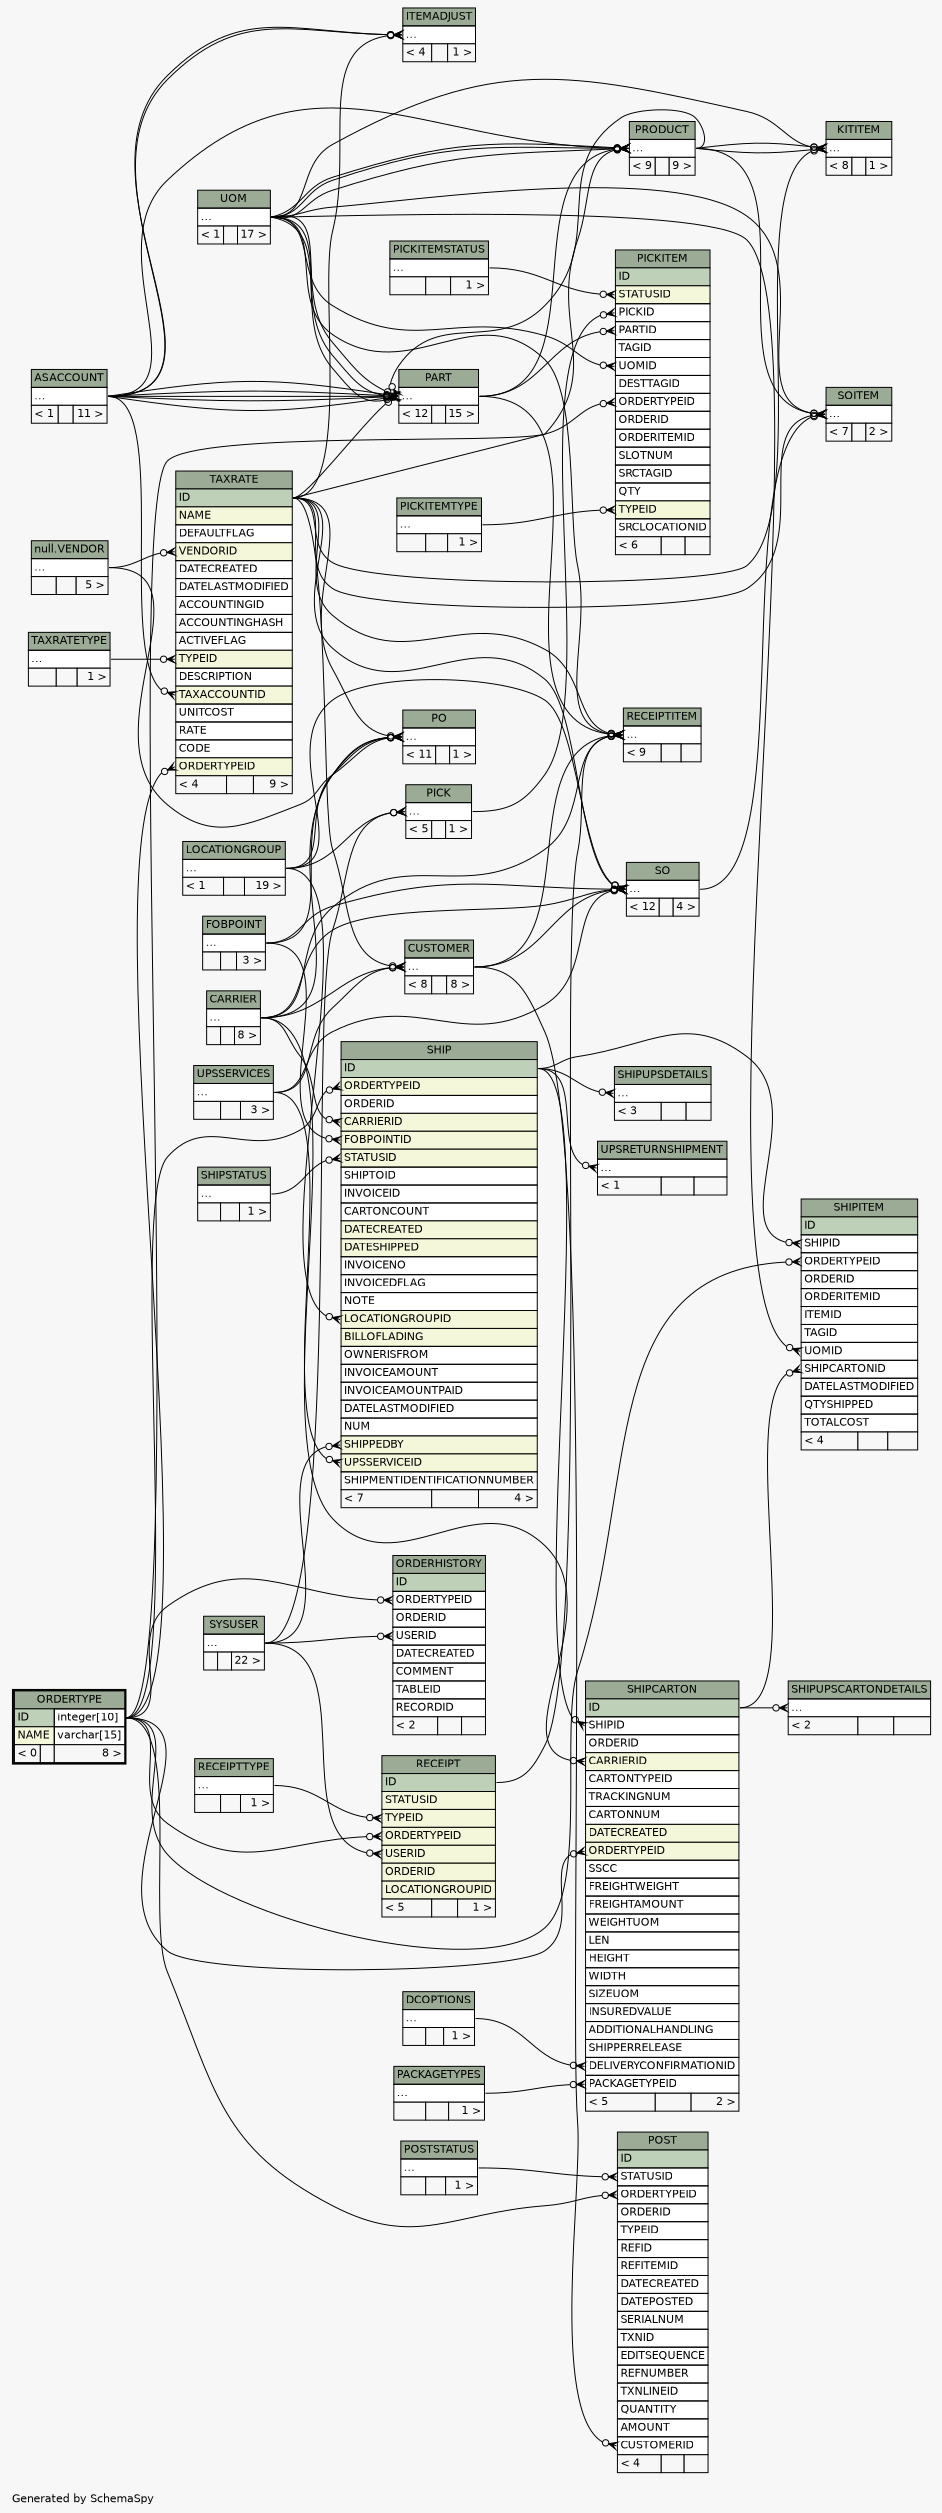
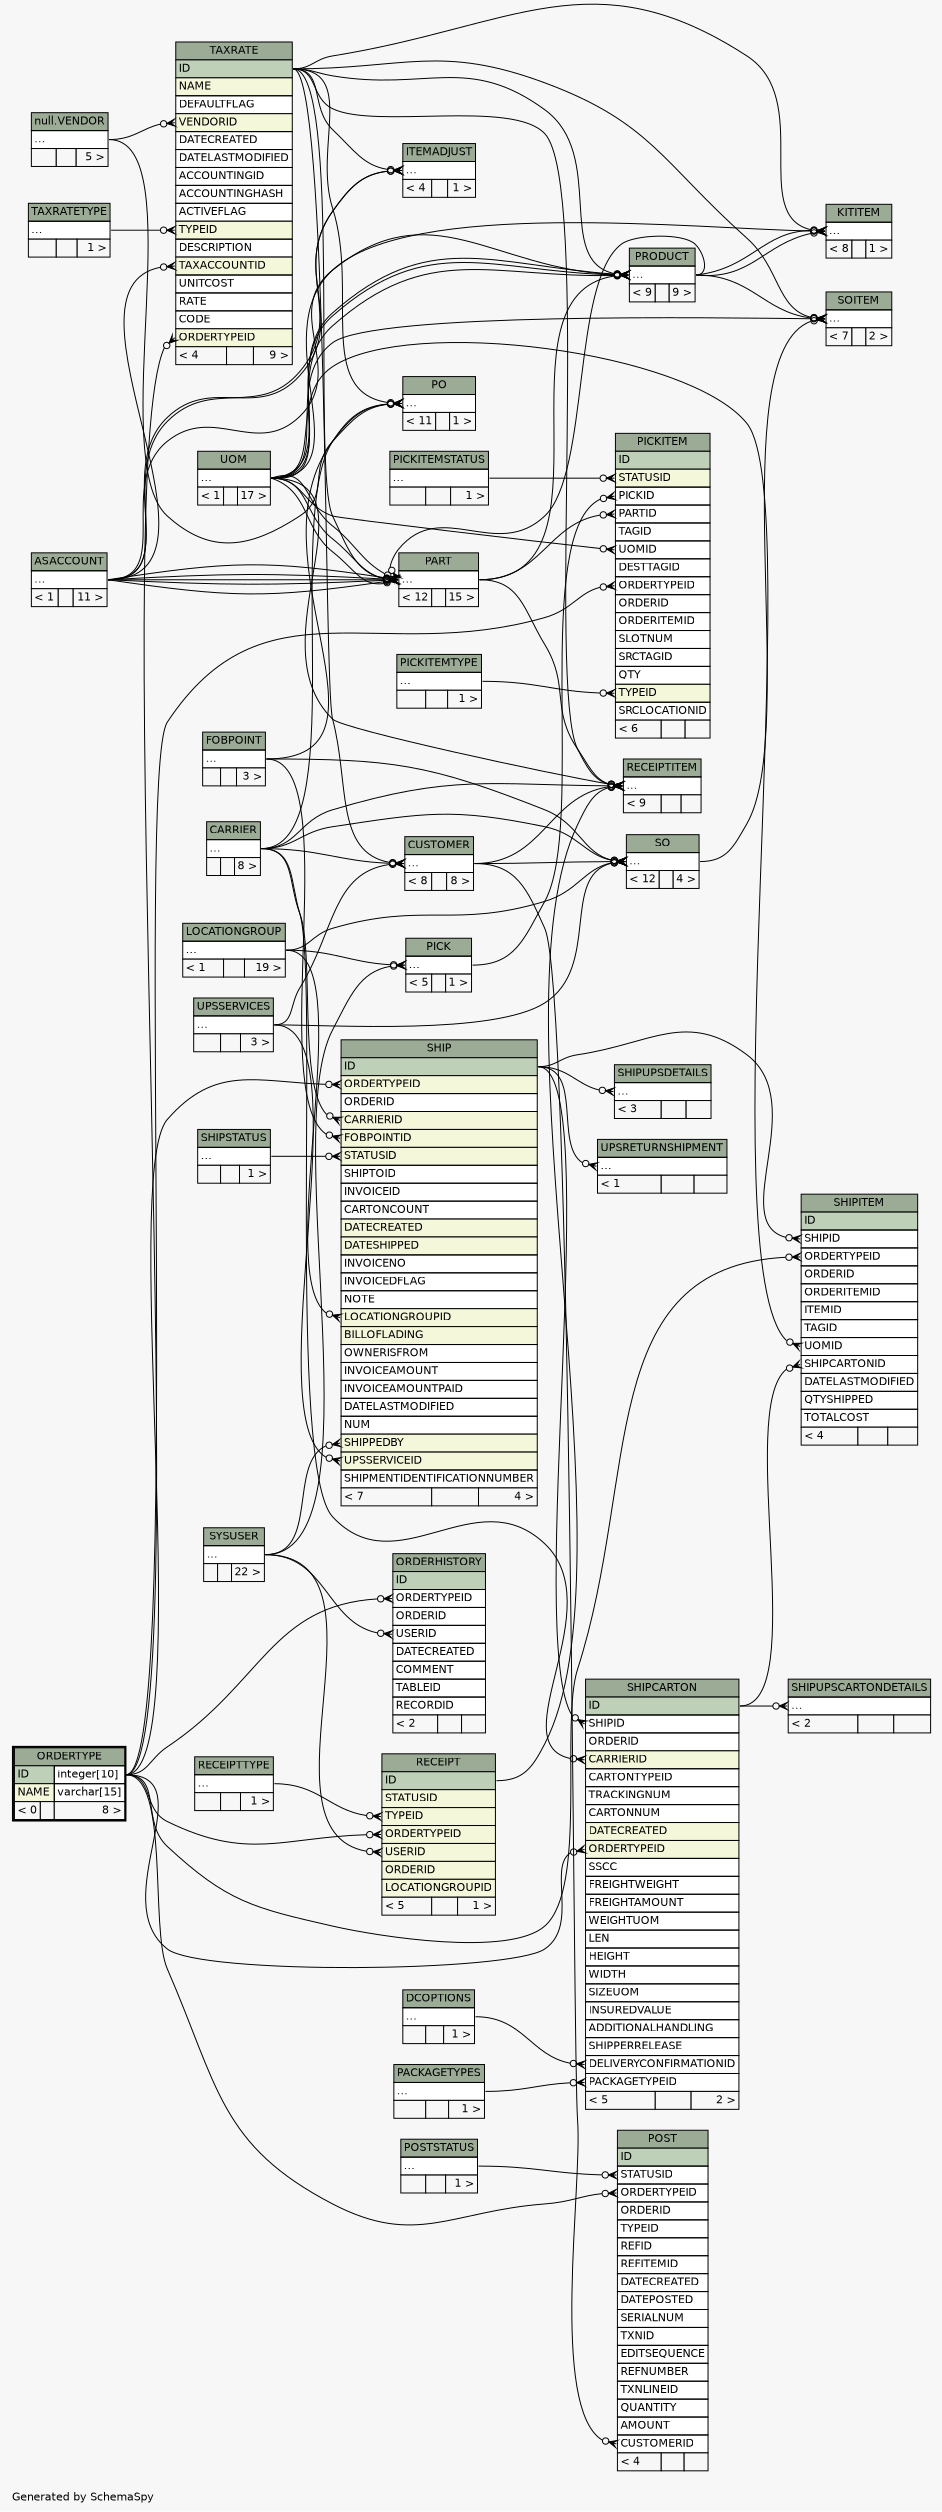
(460, 660) -> none
(321, 795) -> none
